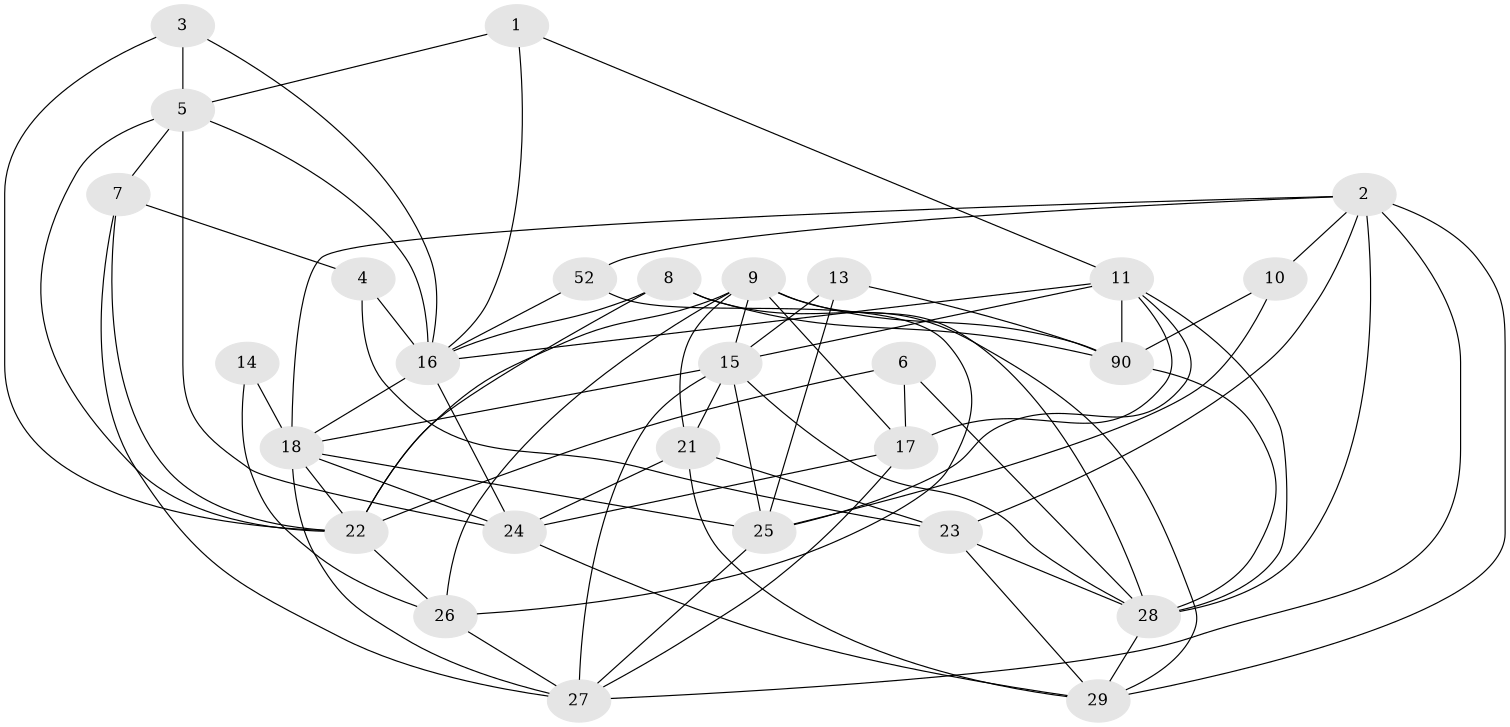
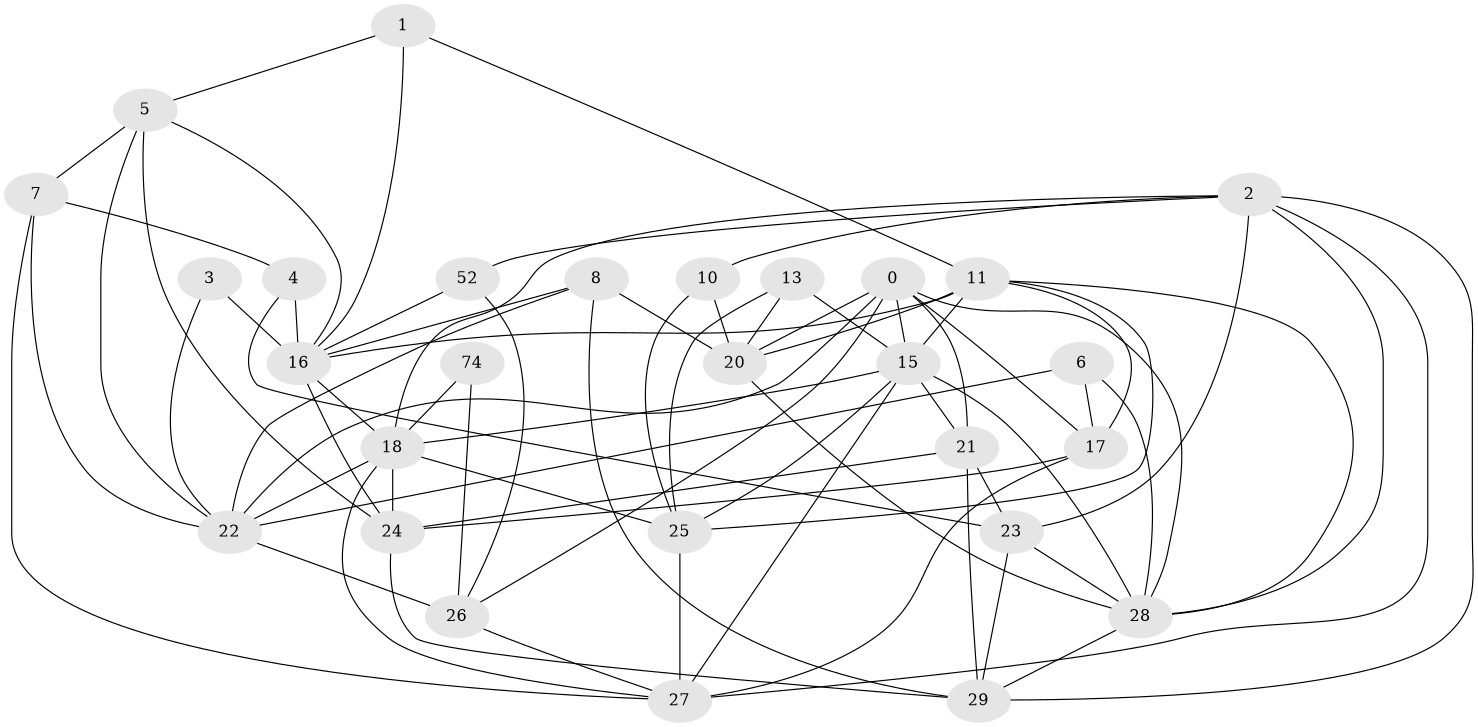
(183, 68) -> none
(754, 279) -> (893, 279)
(247, 363) -> (472, 363)
(1122, 363) -> (735, 363)
